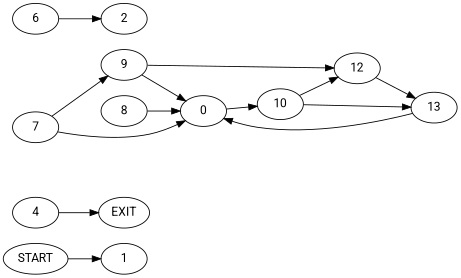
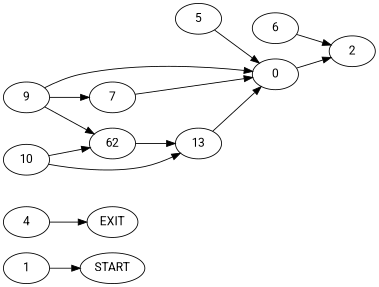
(357, 68) -> (112, 144)
(76, 99) -> (65, 97)
(238, 108) -> (310, 64)
(124, 111) -> (198, 19)
(80, 259) -> (61, 268)
